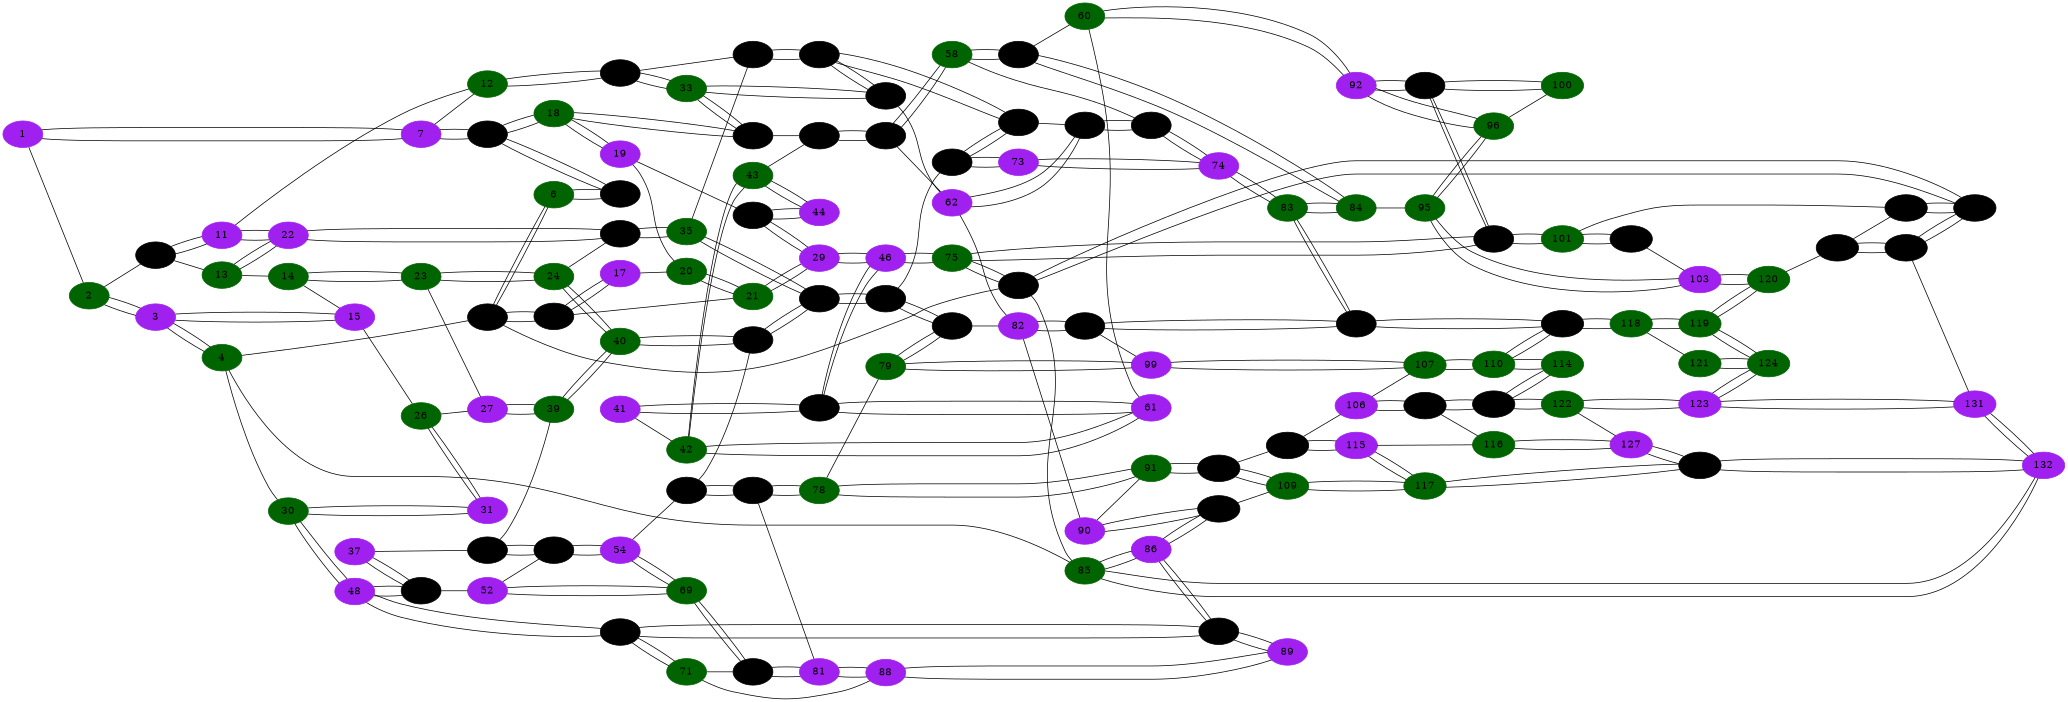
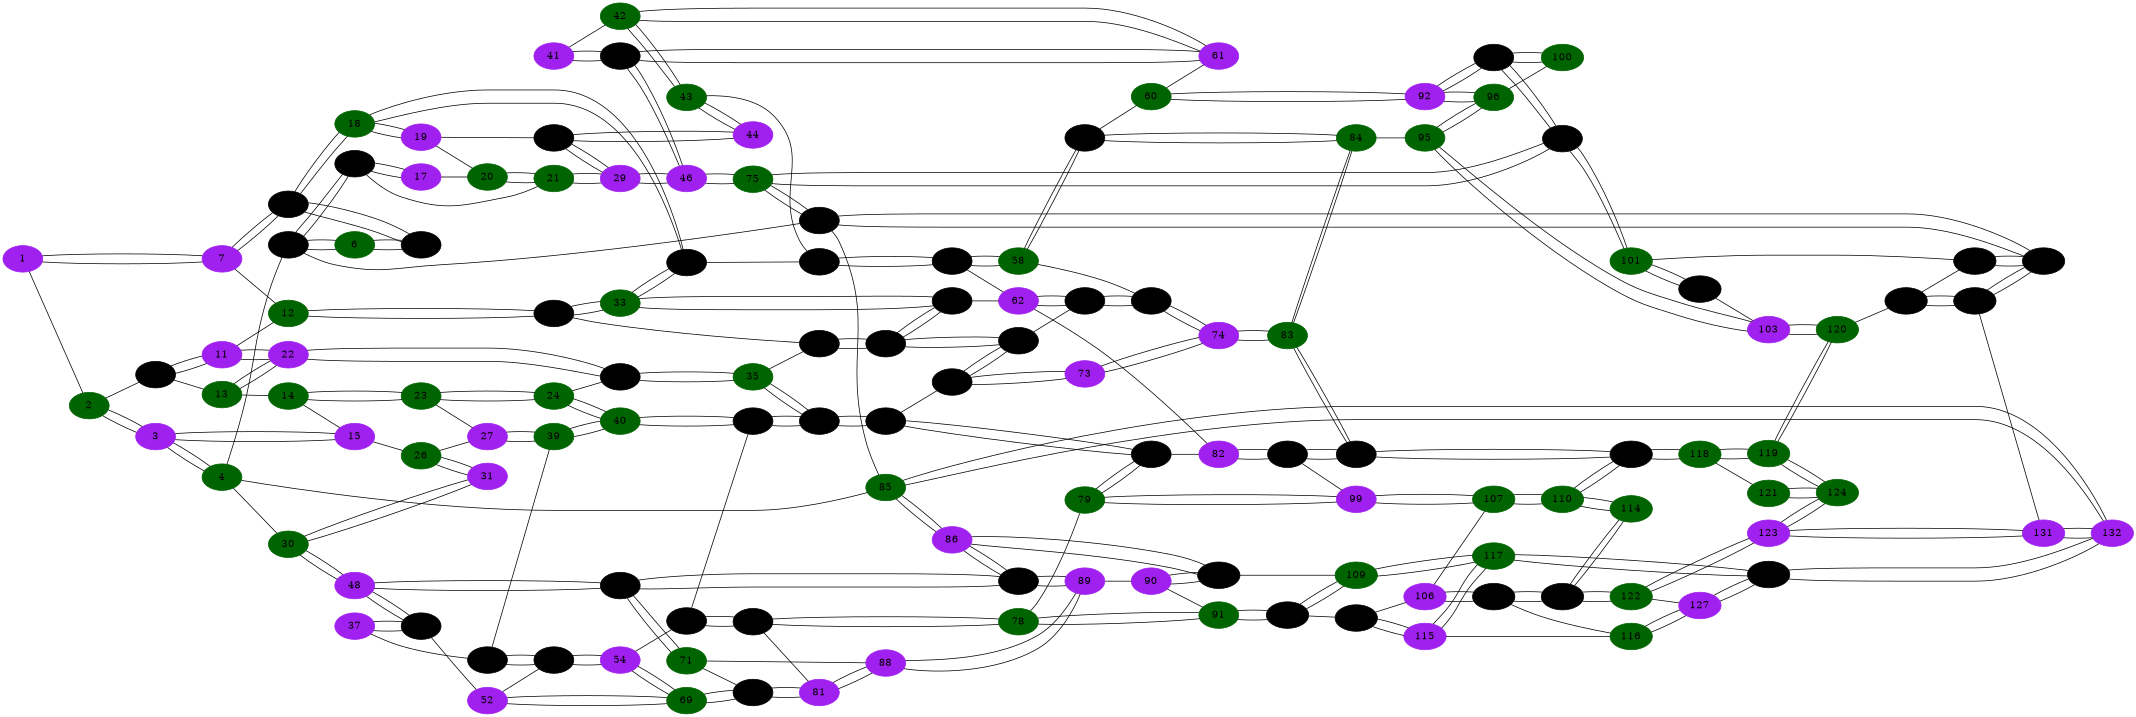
(1057, 446) -> (1118, 581)
